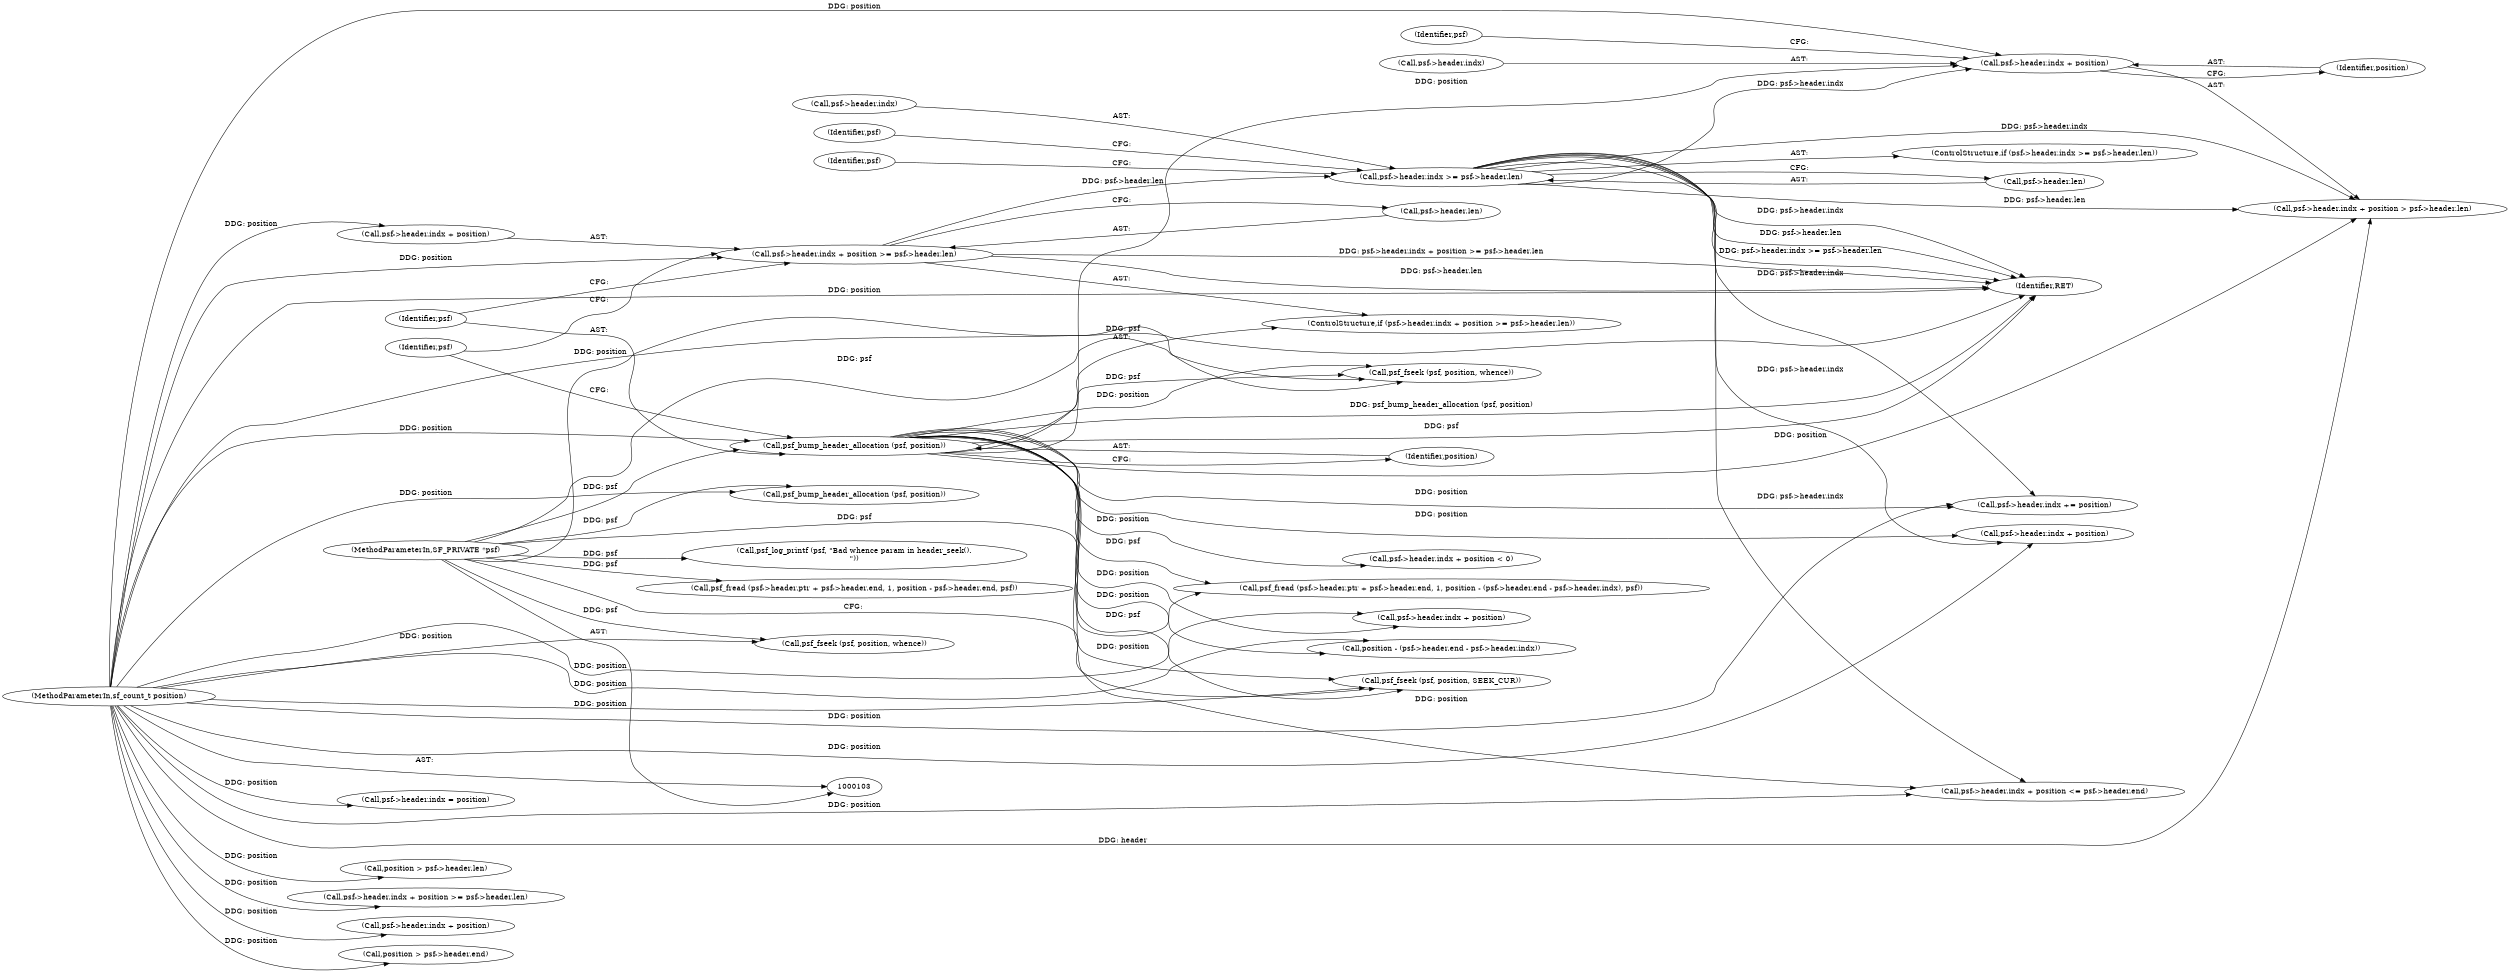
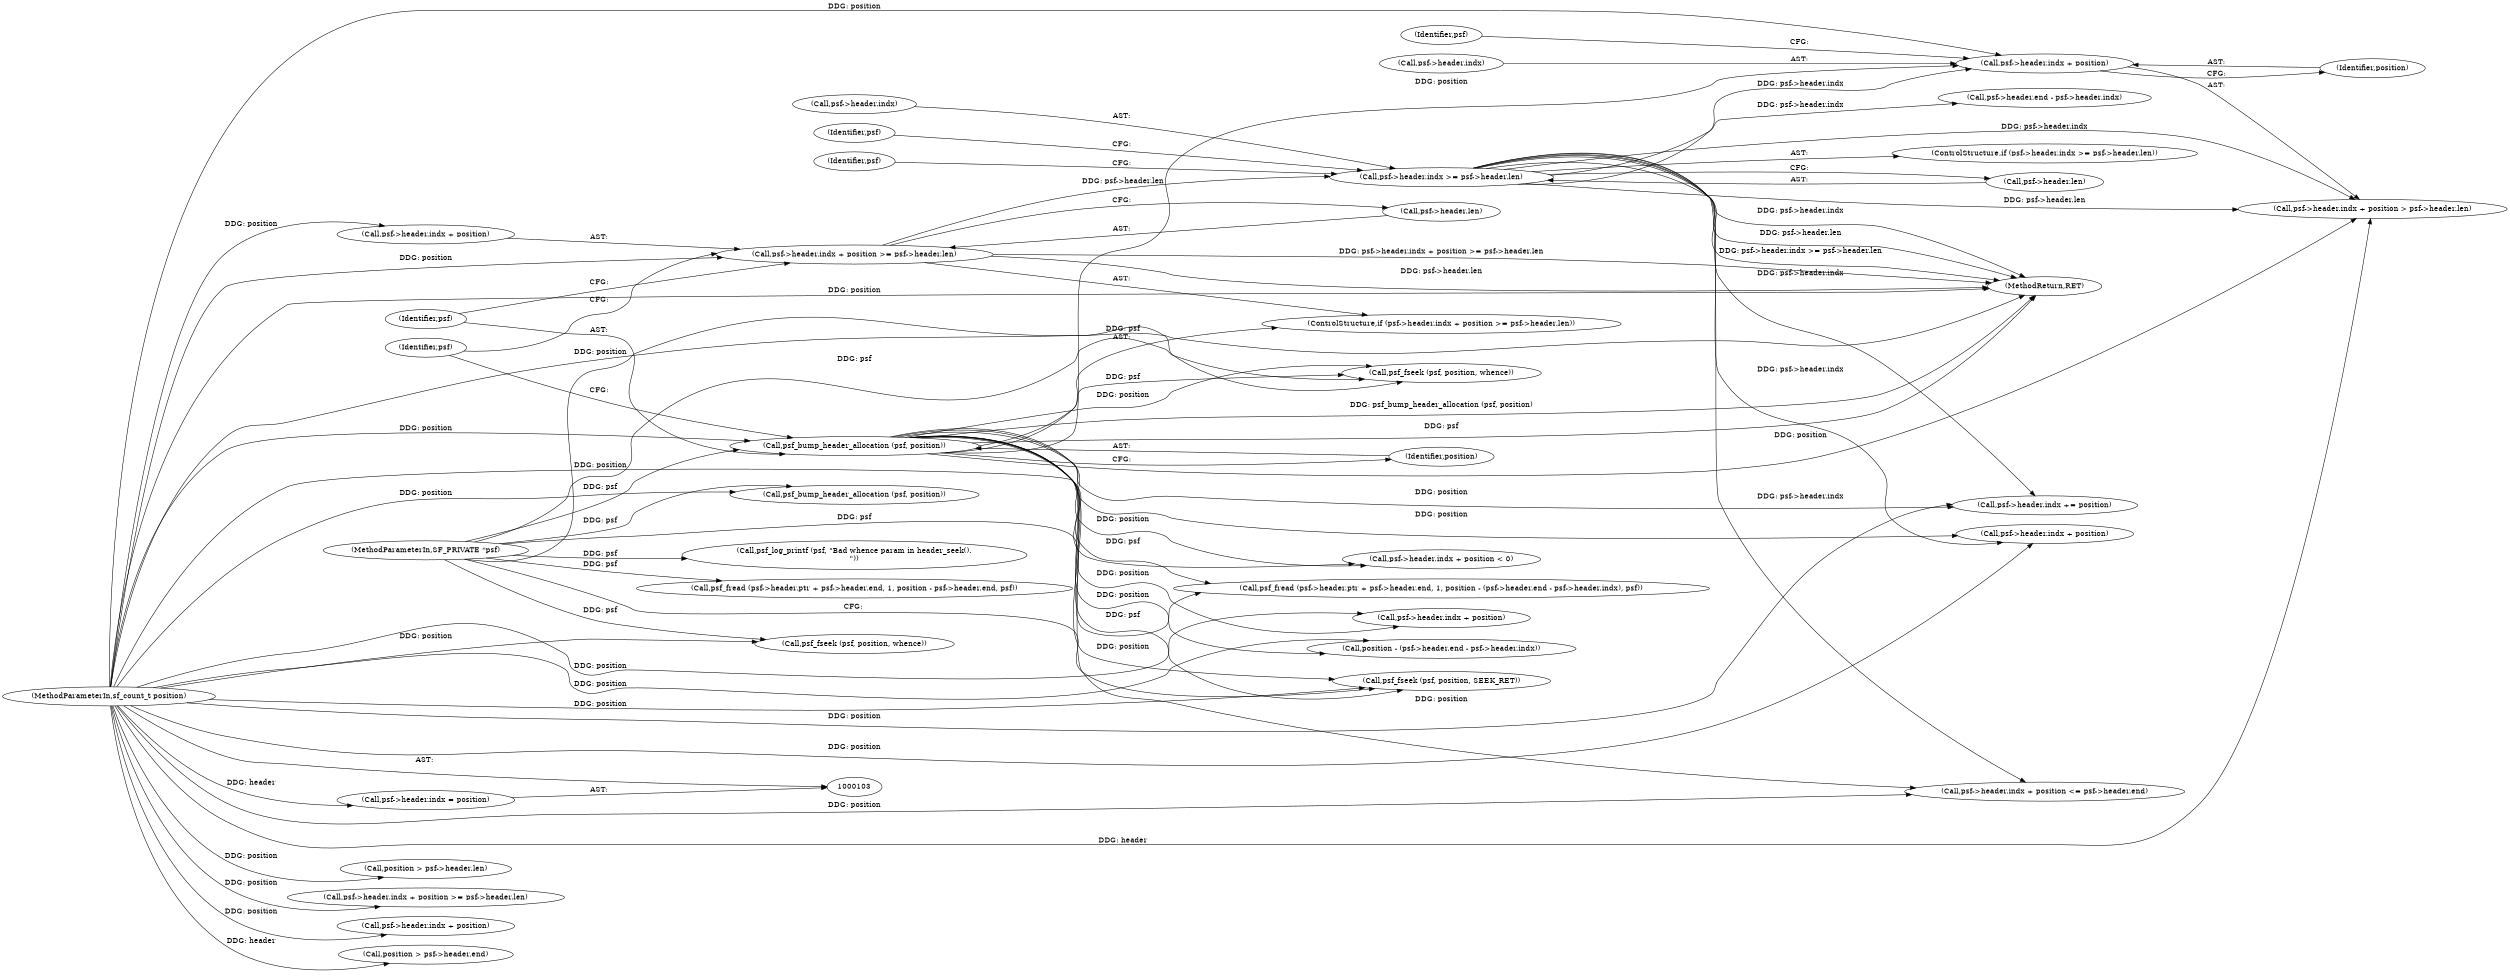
none -> (2045, 98)
(2045, 286) -> (2045, 286)
none -> (718, 469)
(1442, 681) -> (1442, 681)
(632, 696) -> (666, 793)
(251, 783) -> (251, 783)
(251, 941) -> (251, 941)
